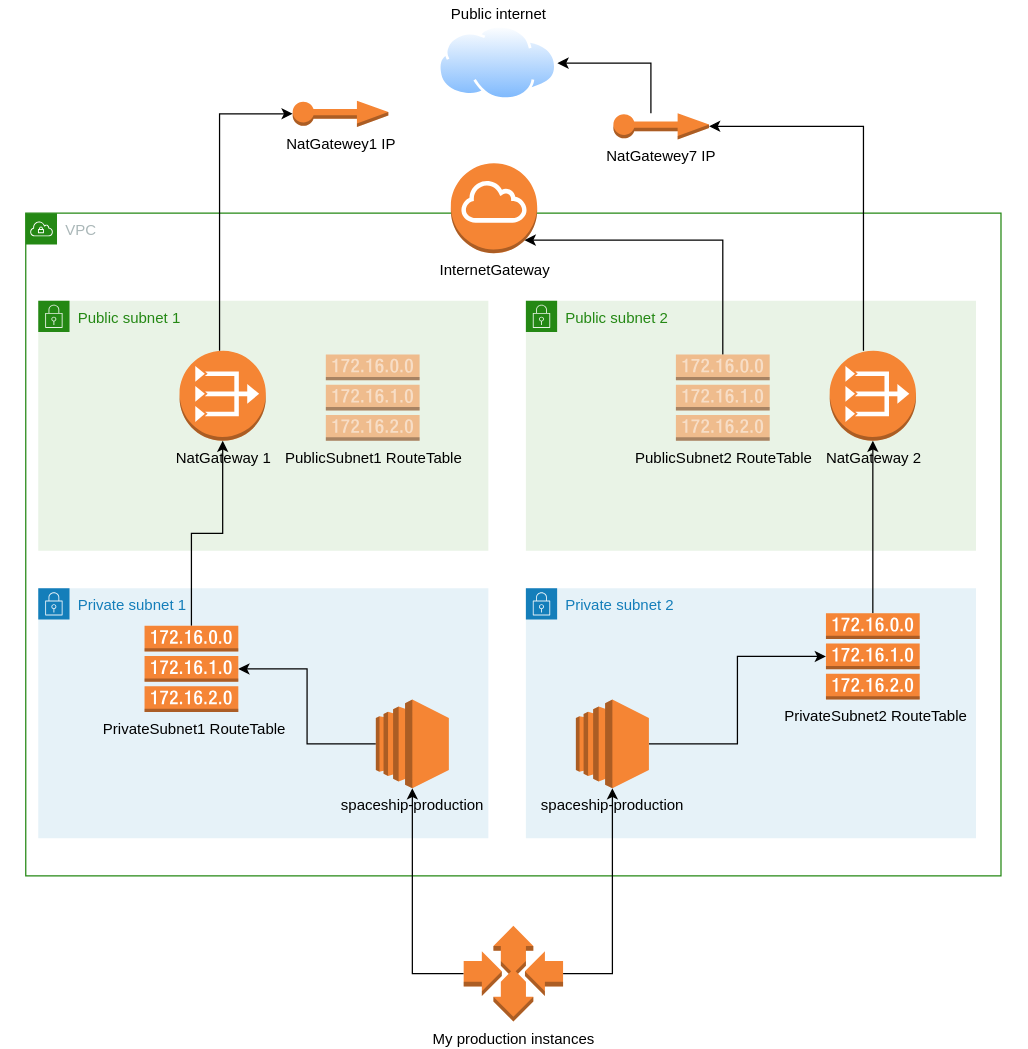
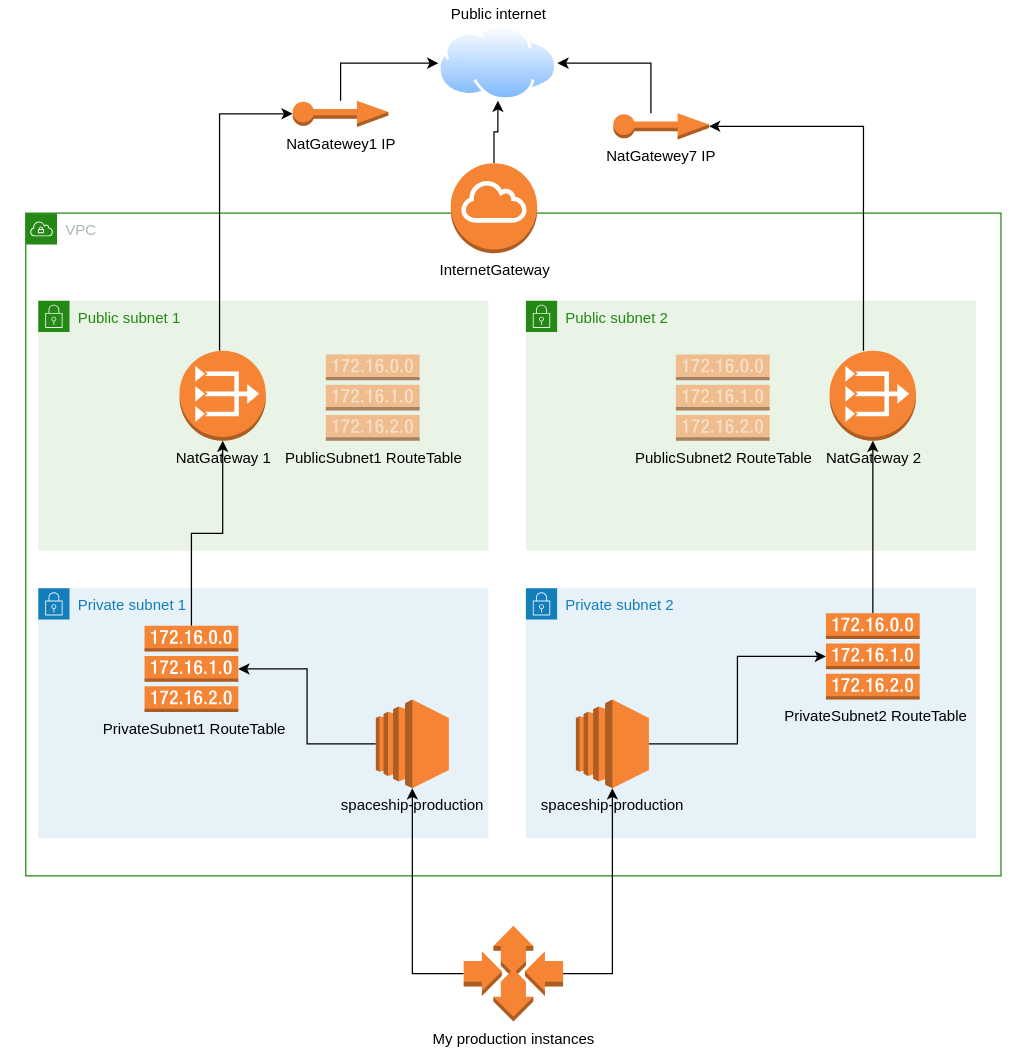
none -> (367, 63)
none -> (494, 135)
(684, 240) -> none
